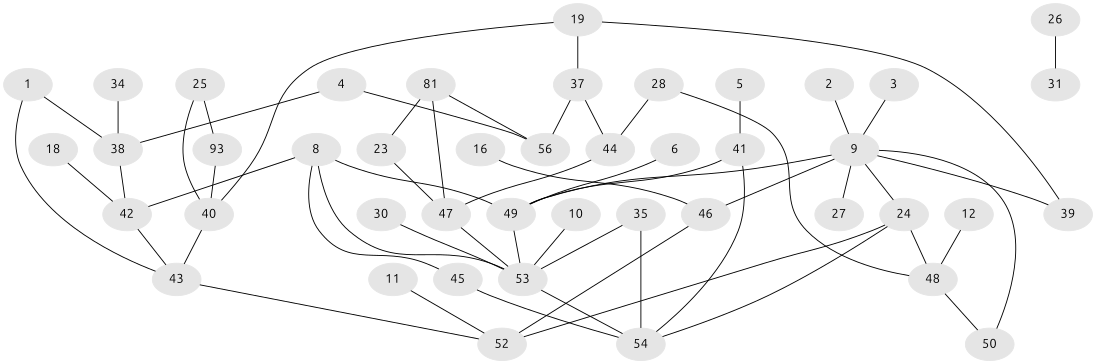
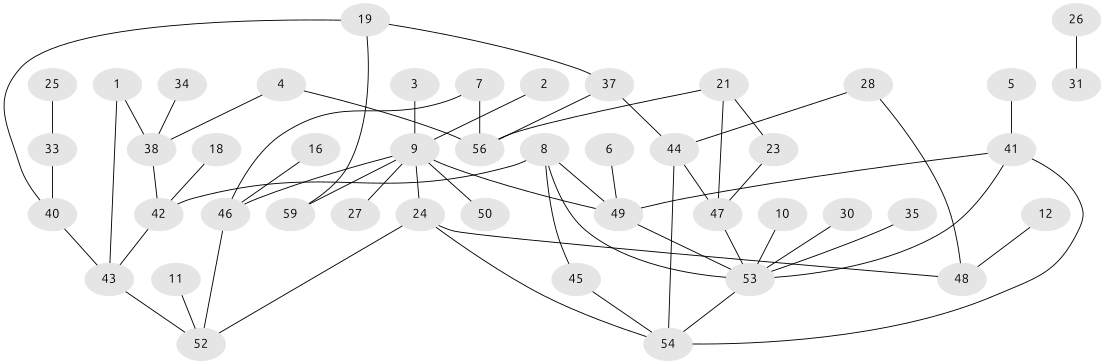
(431, 85) -> (724, 85)
none -> (480, 85)
(217, 150) -> (52, 150)
(183, 151) -> none
(1068, 215) -> (290, 215)
none -> (905, 250)
(641, 279) -> (671, 247)
(961, 312) -> none
